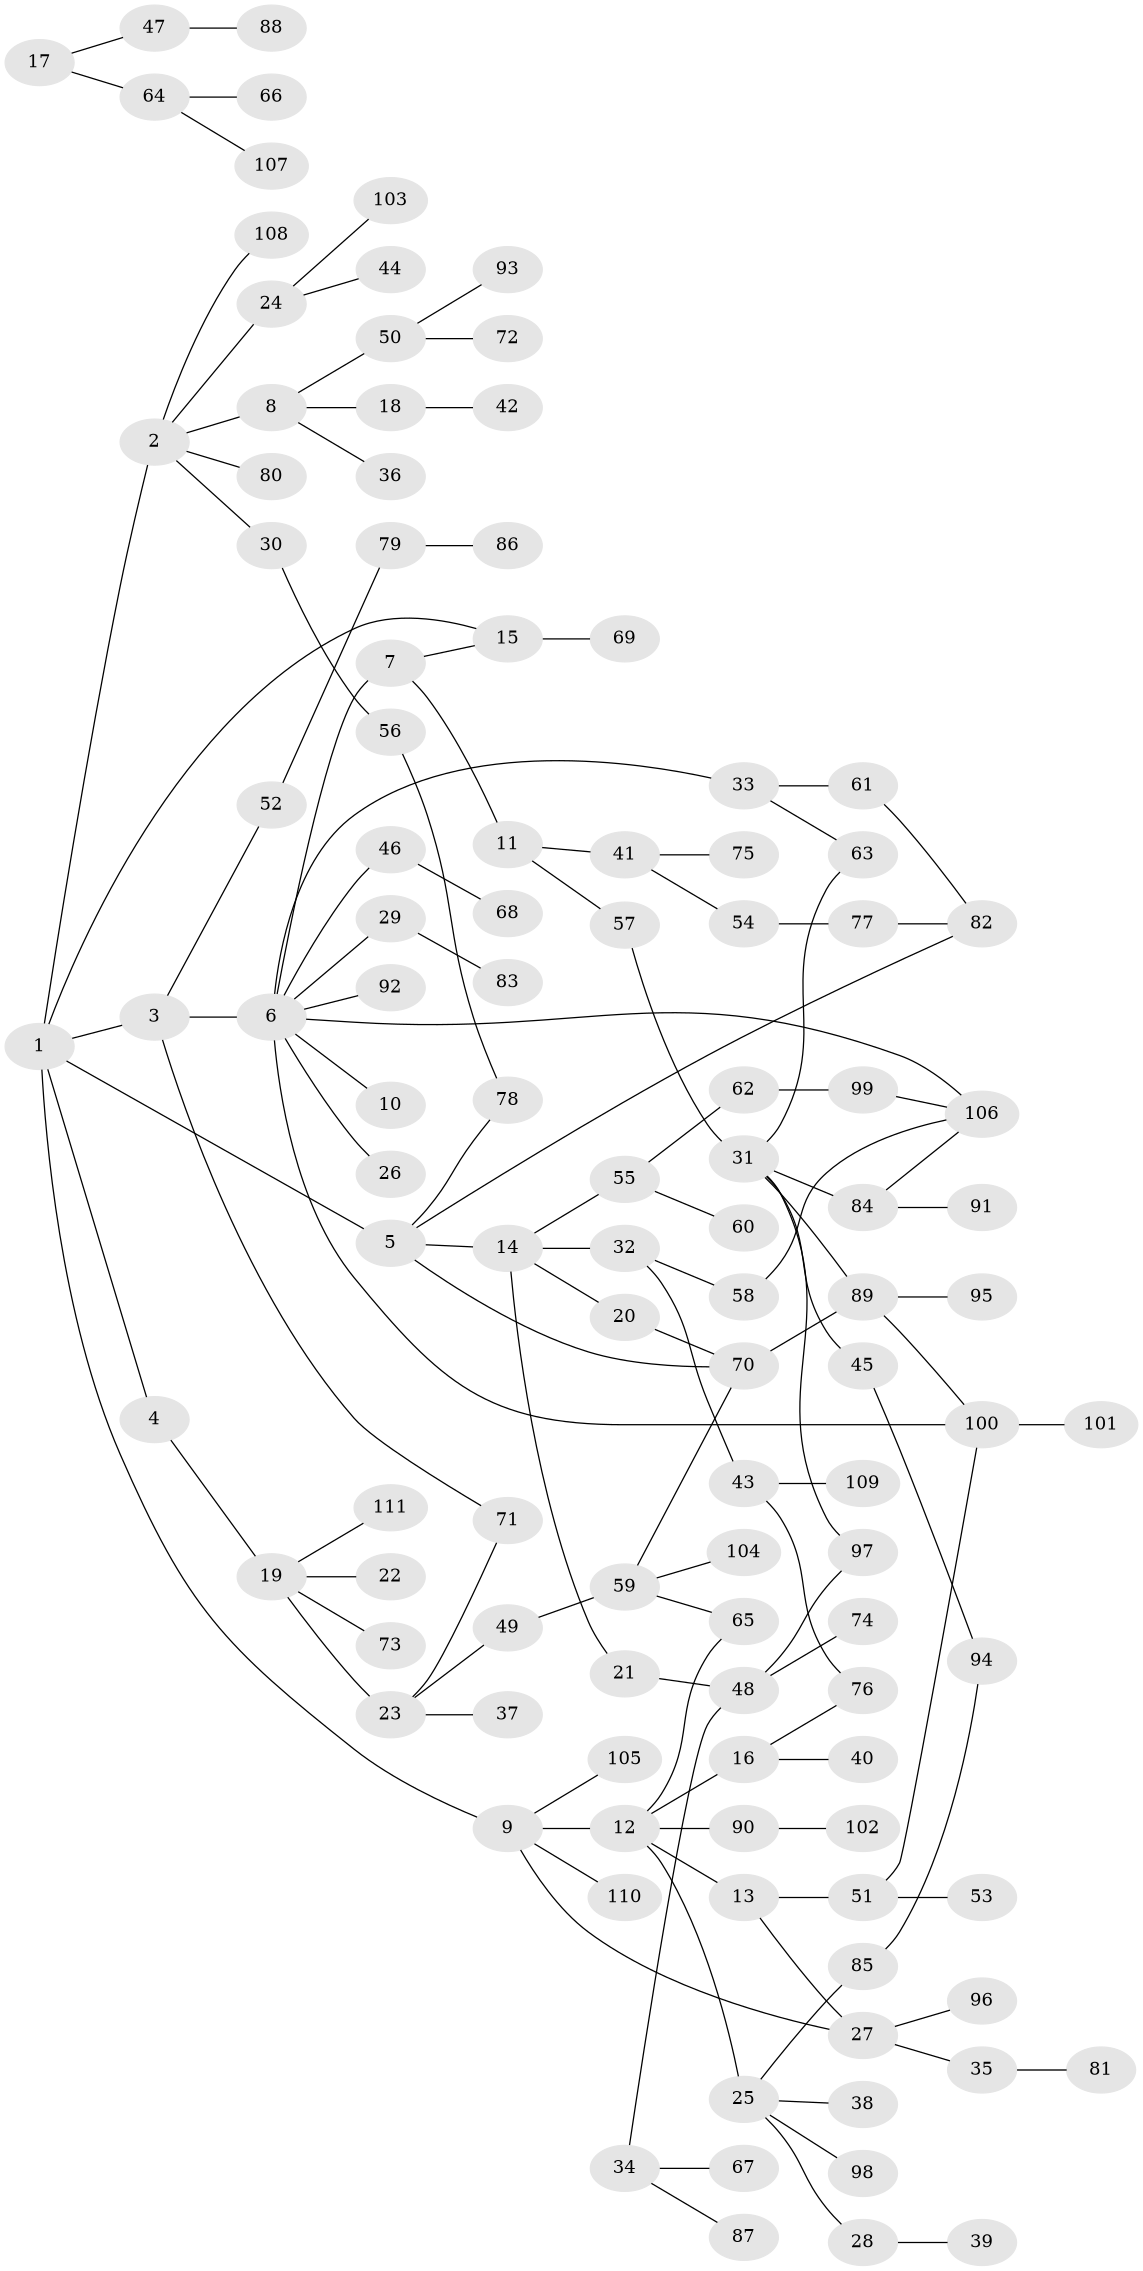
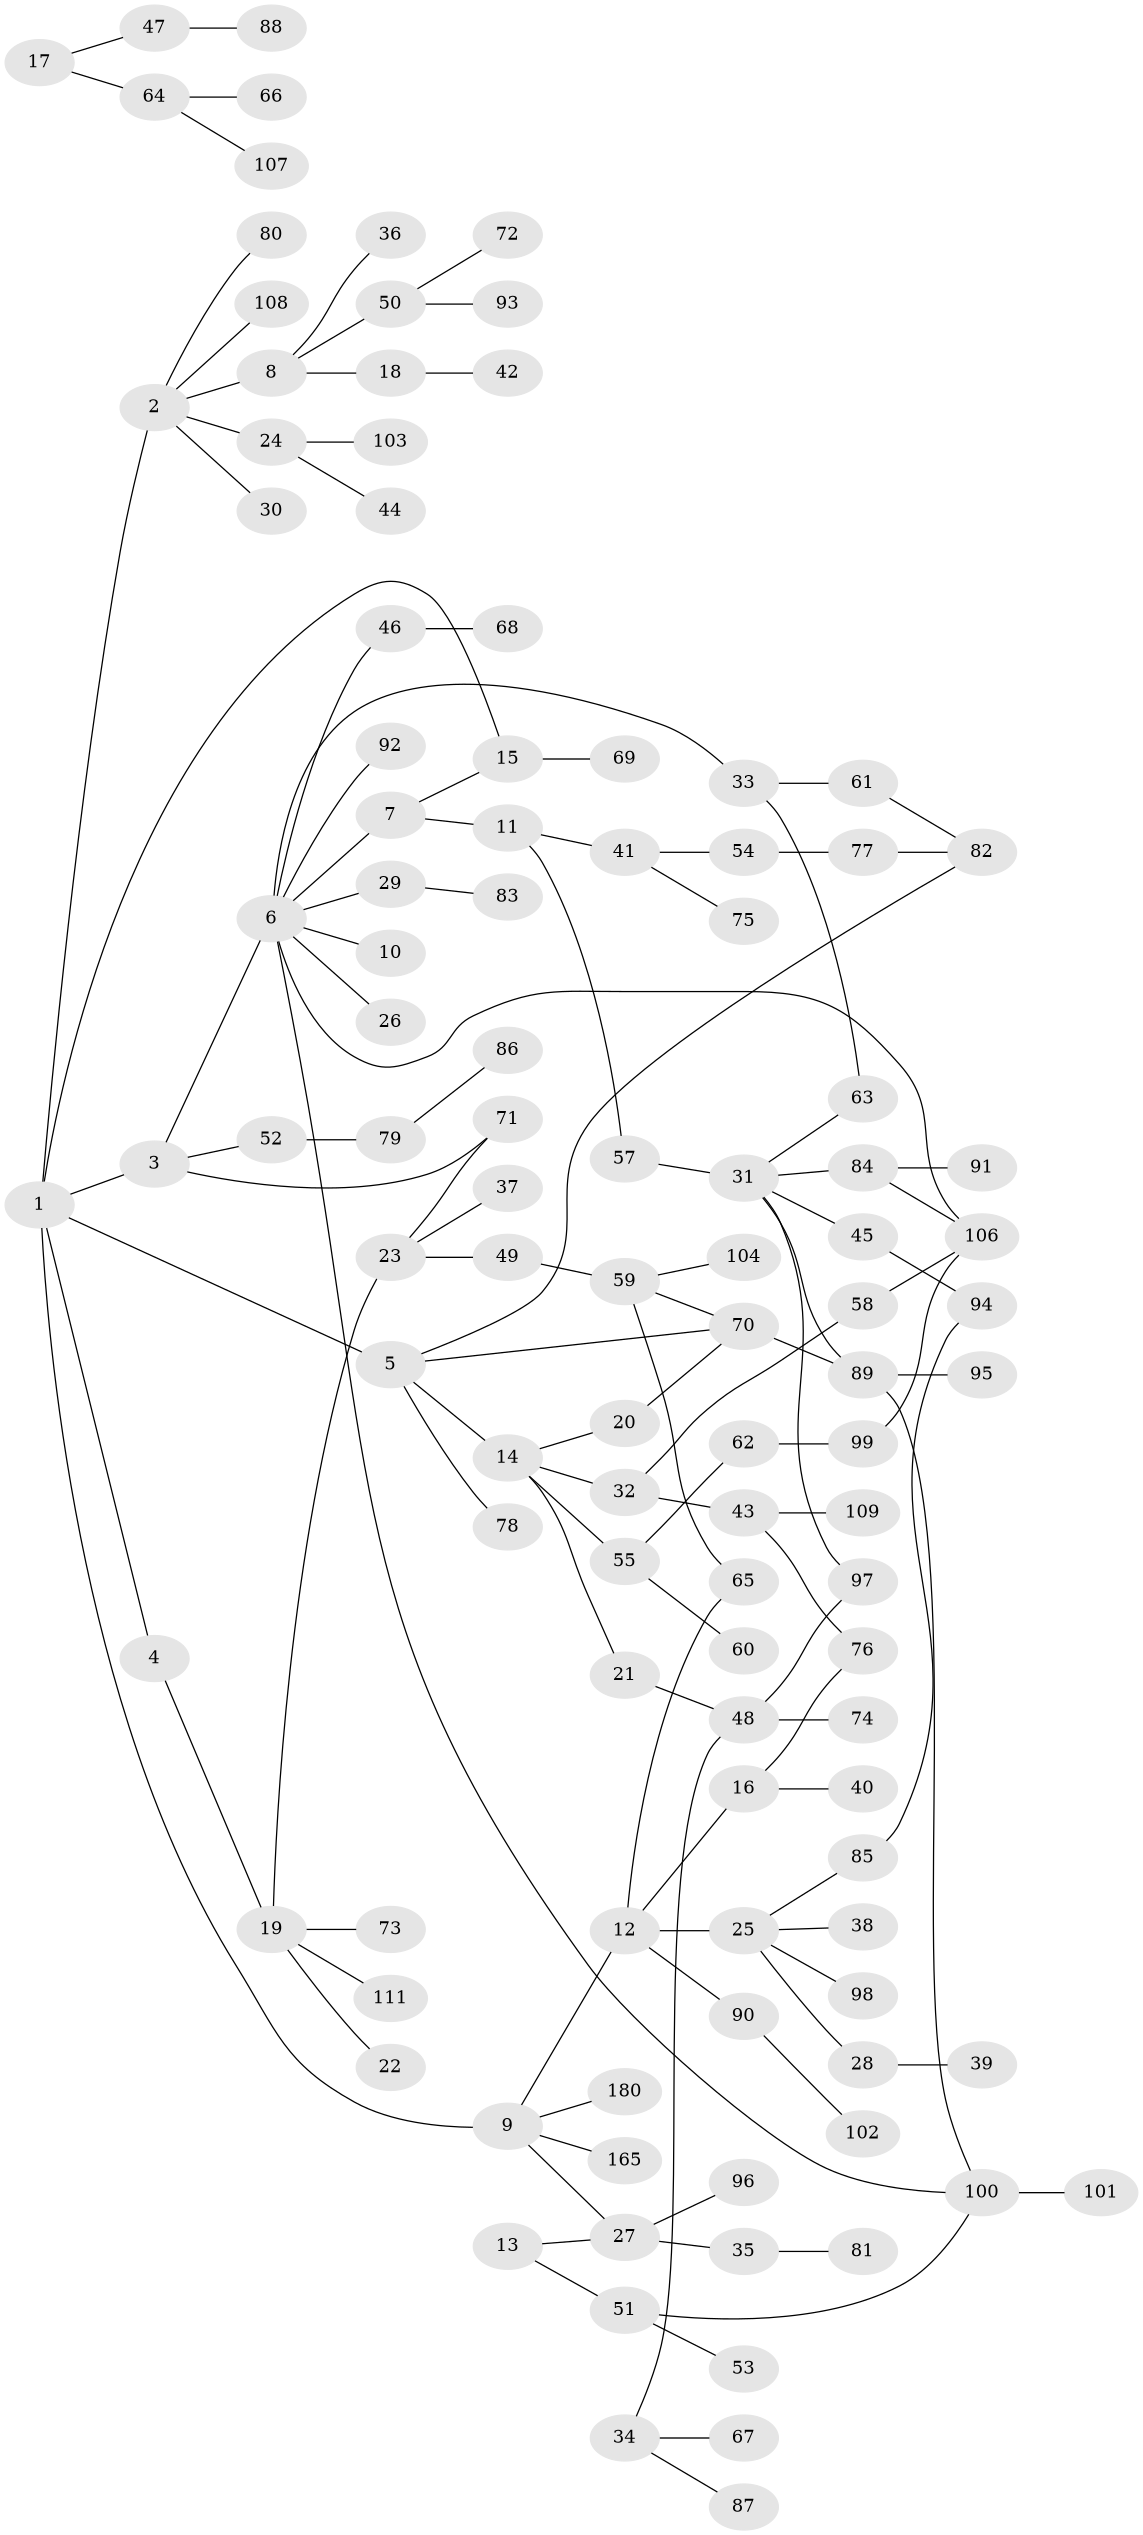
(391, 732) -> none
(625, 1759) -> (625, 2161)
(684, 1863) -> none
(625, 1897) -> (625, 2092)
